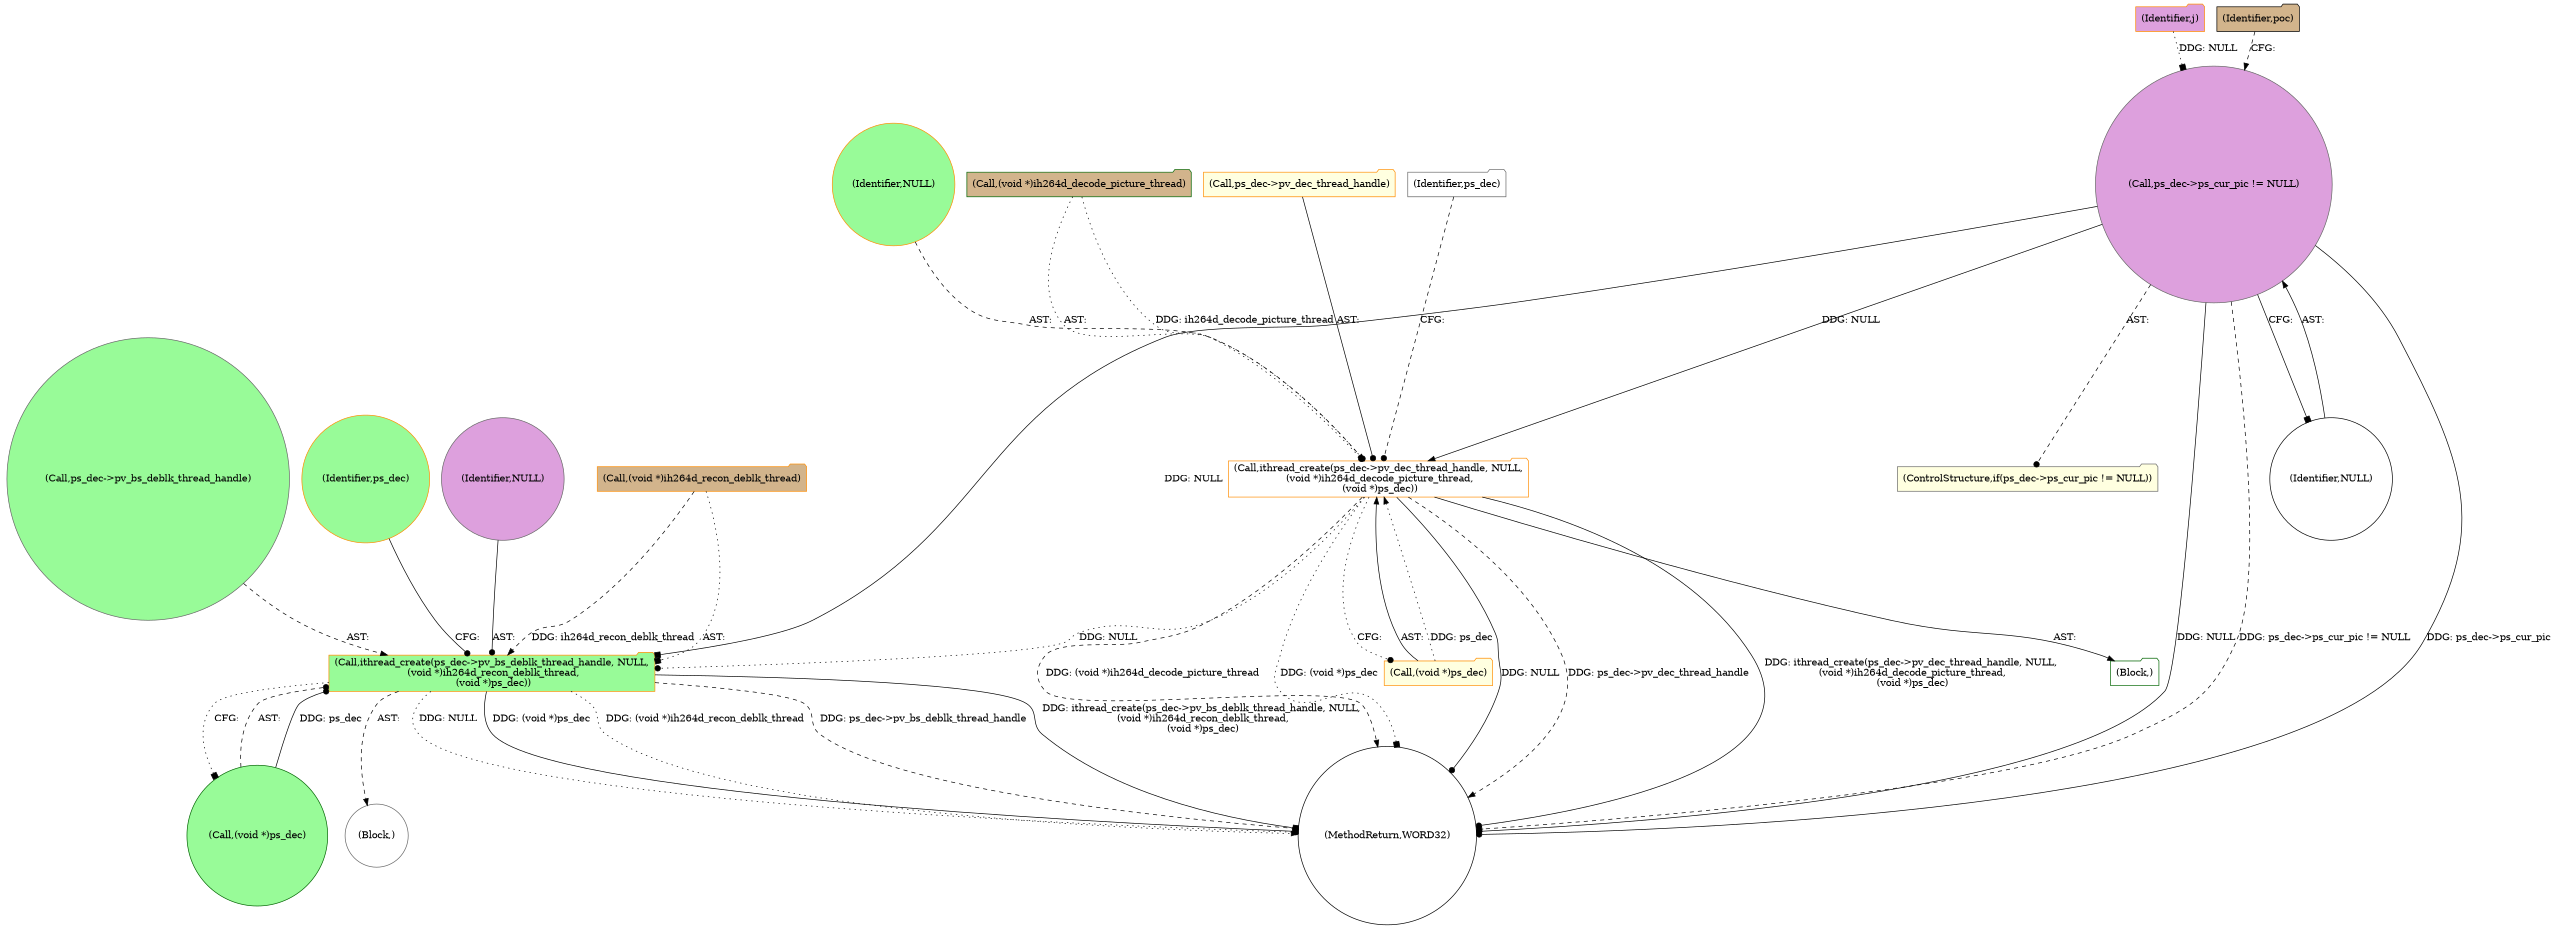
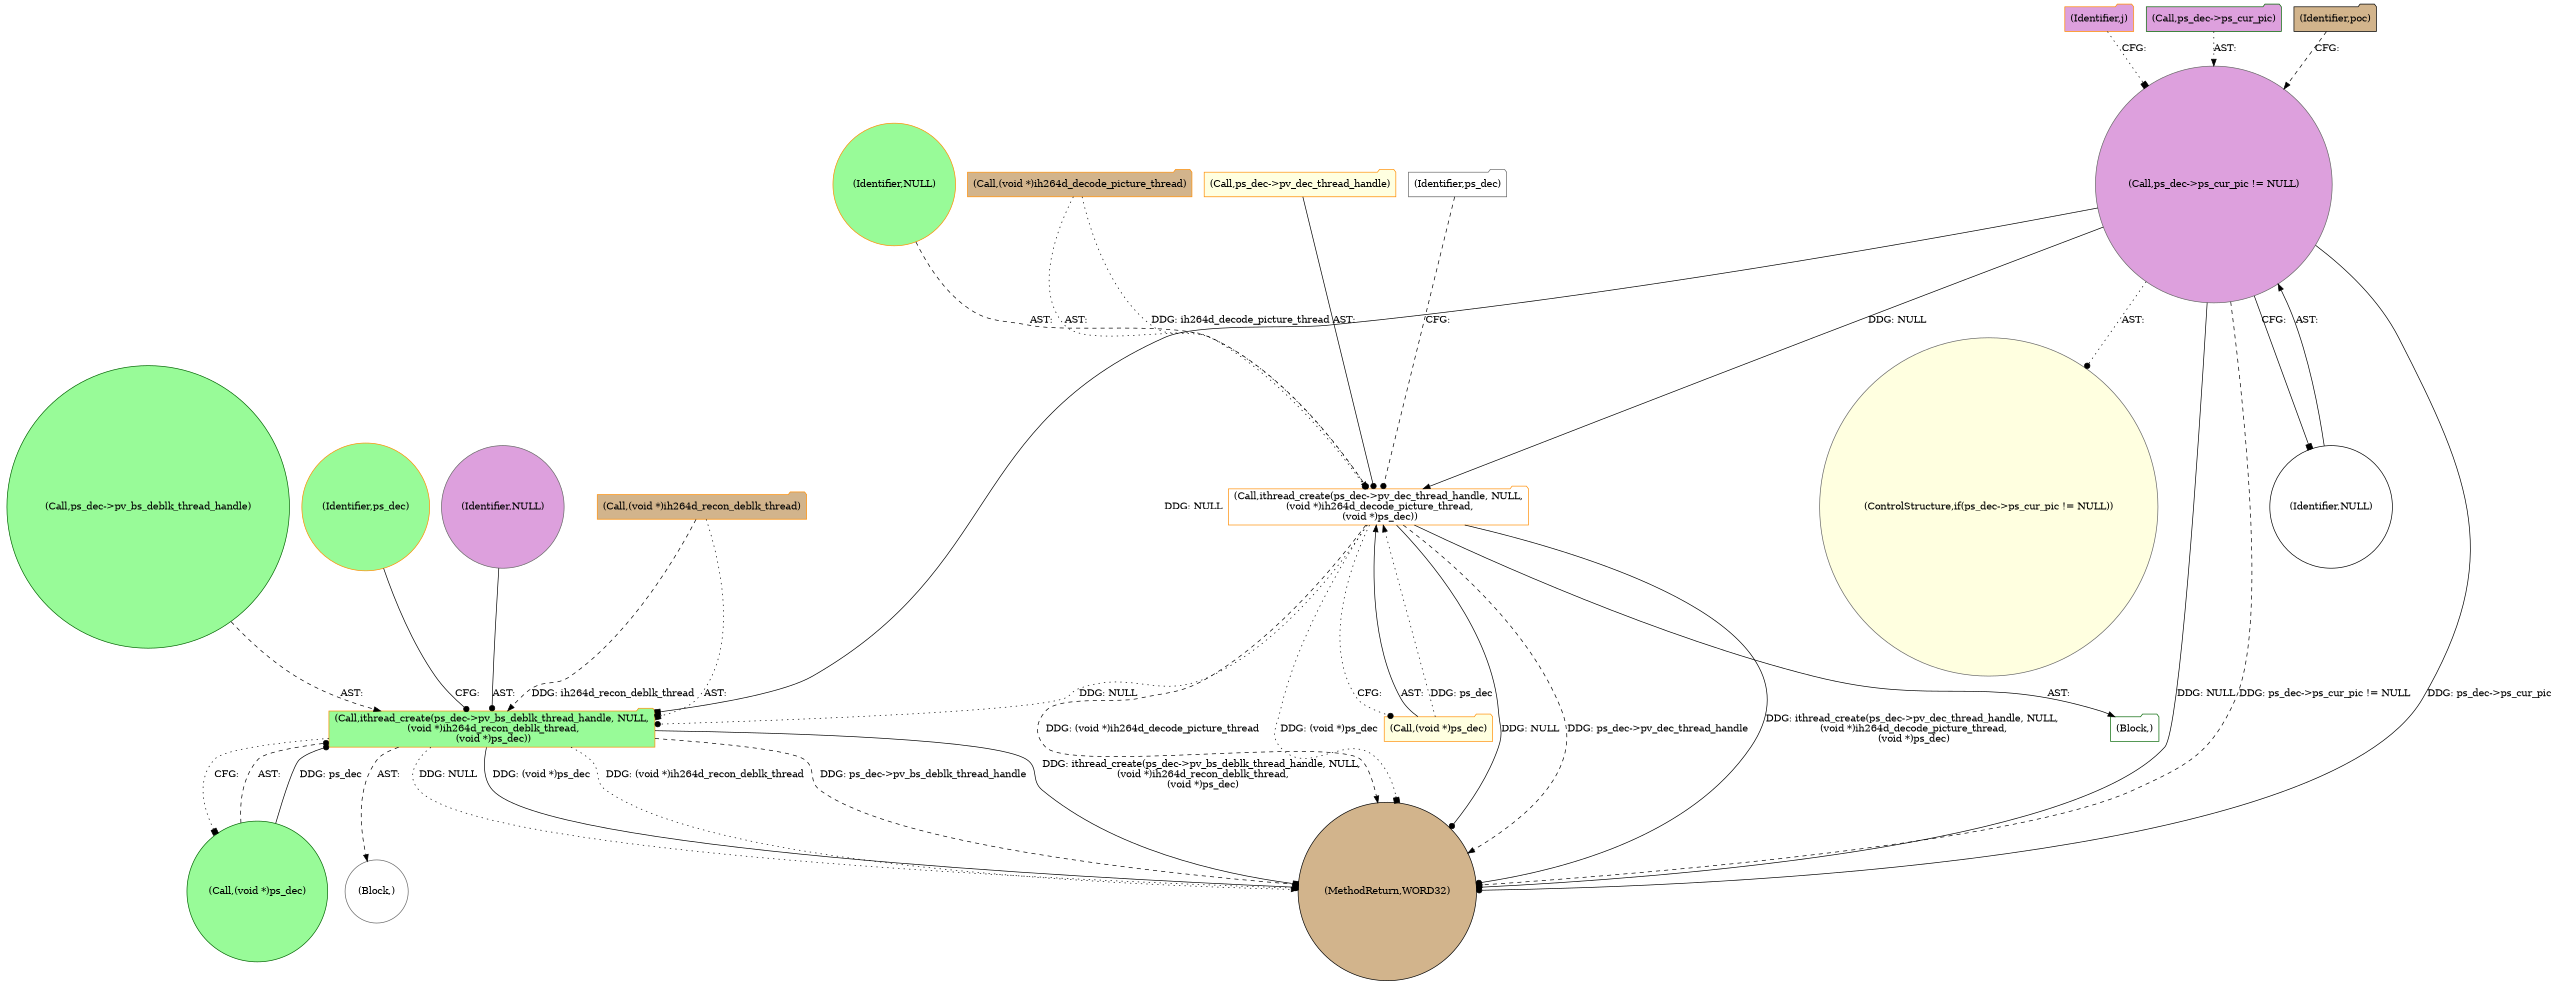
none -> (2214, 19)
(2208, 49) -> (2136, 49)
(1079, 184) -> (1080, 184)
(2094, 373) -> (2118, 323)
(148, 479) -> (148, 507)
(2028, 479) -> (1989, 507)
(1387, 836) -> (1387, 891)
